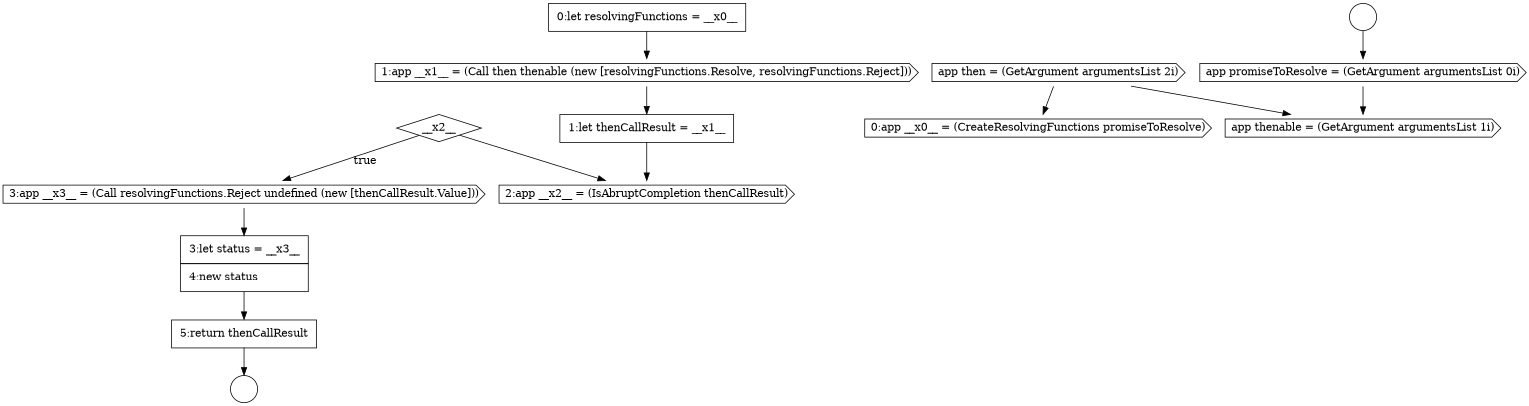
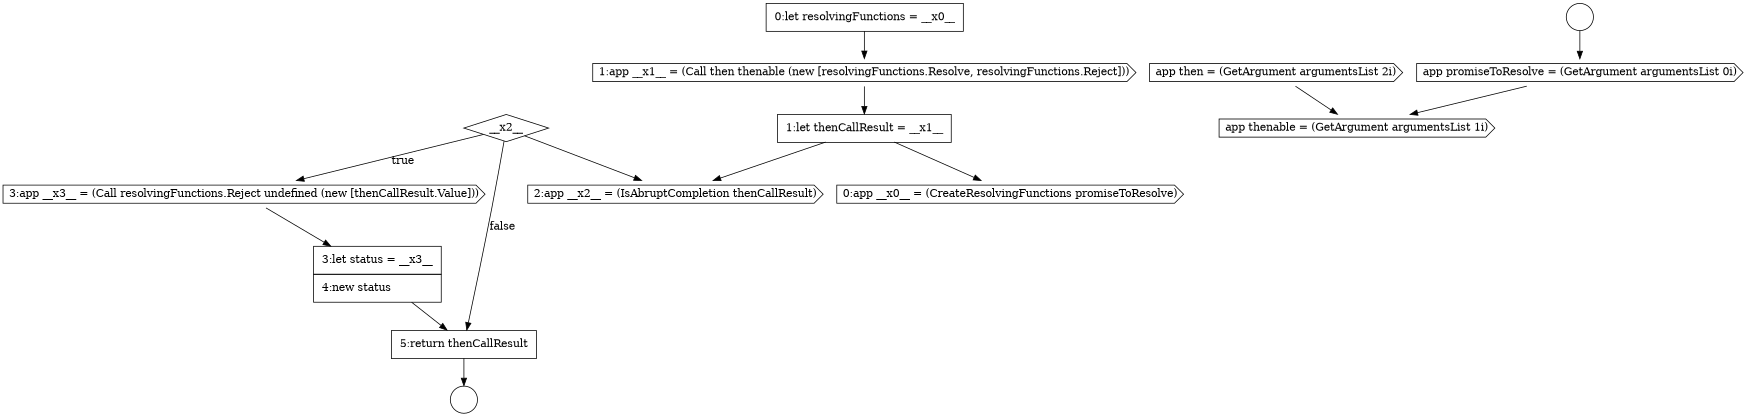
(1050, 97) -> (934, 160)
none -> (487, 232)
